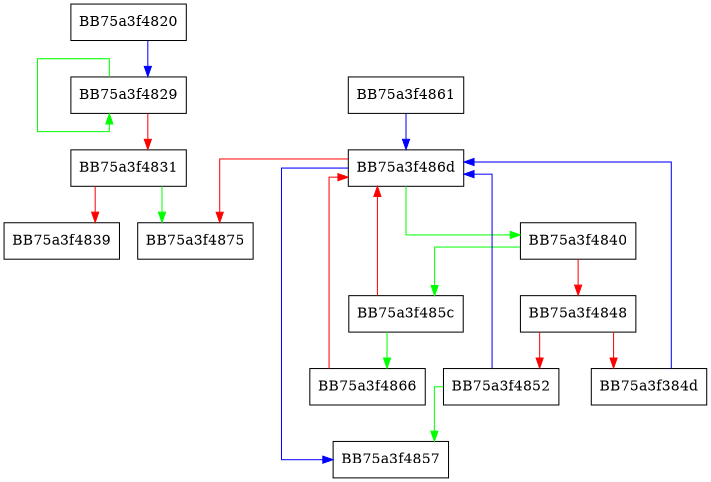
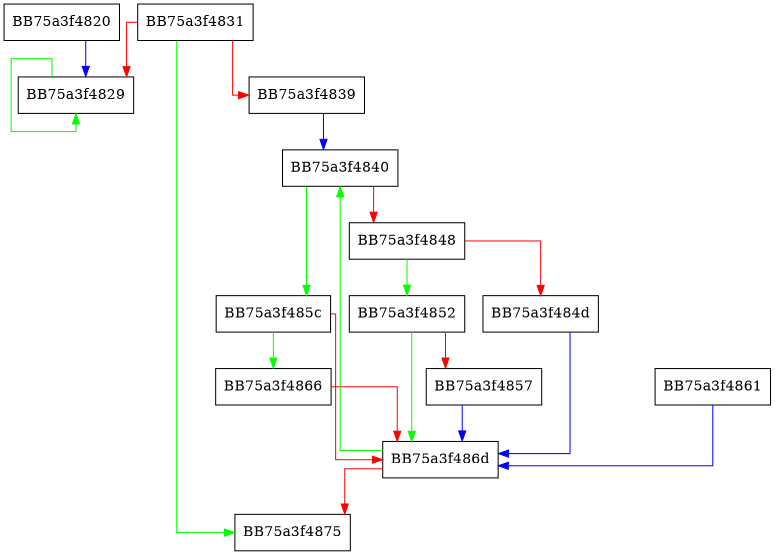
(148, 126) -> (127, 39)
none -> (323, 126)
(492, 262) -> (412, 382)
(281, 301) -> (462, 418)
(540, 345) -> (407, 272)
(649, 387) -> (541, 314)
(434, 404) -> (446, 345)
